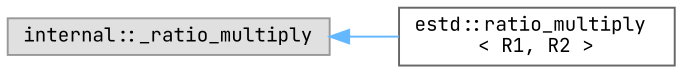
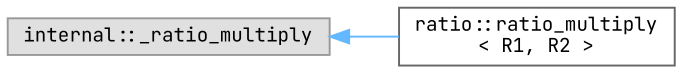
(537, 37) -> (537, 37)
